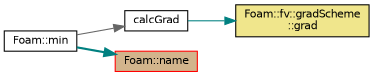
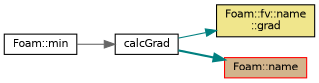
(302, 21) -> (266, 21)
(91, 50) -> (196, 54)
